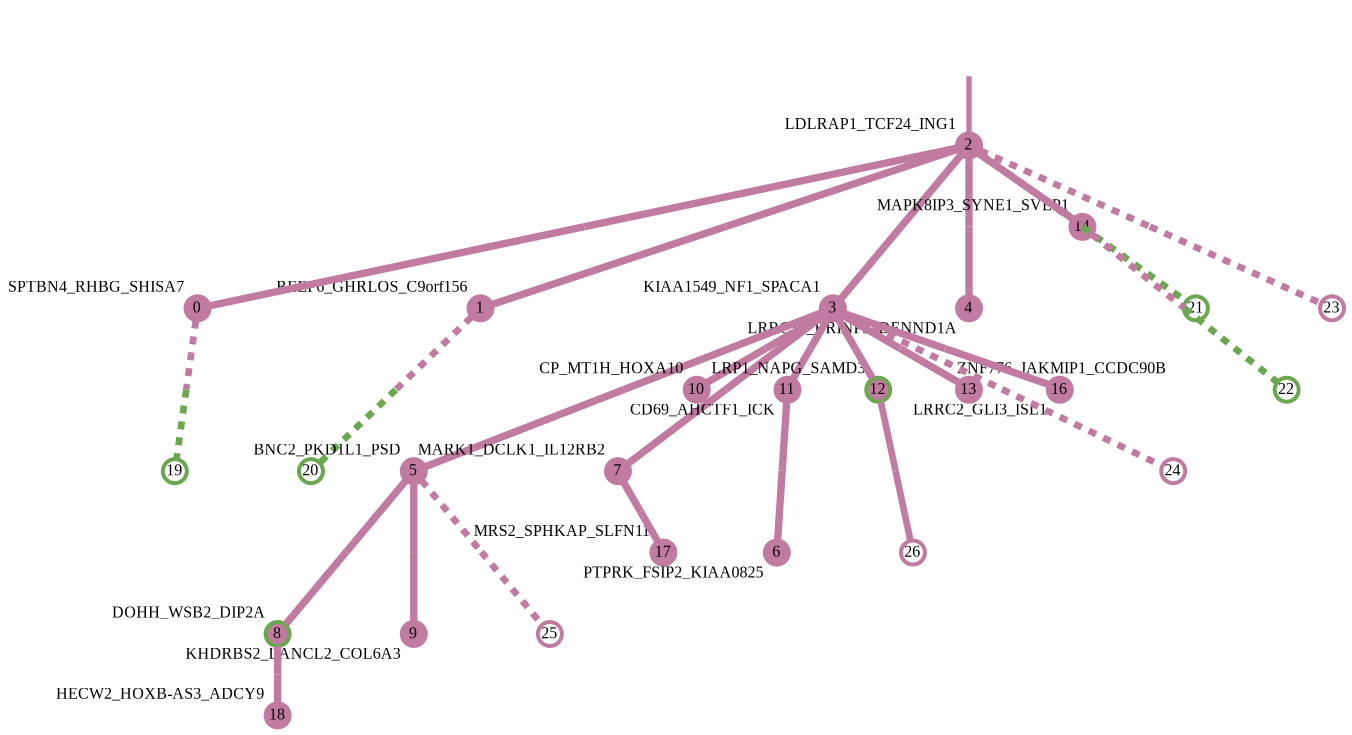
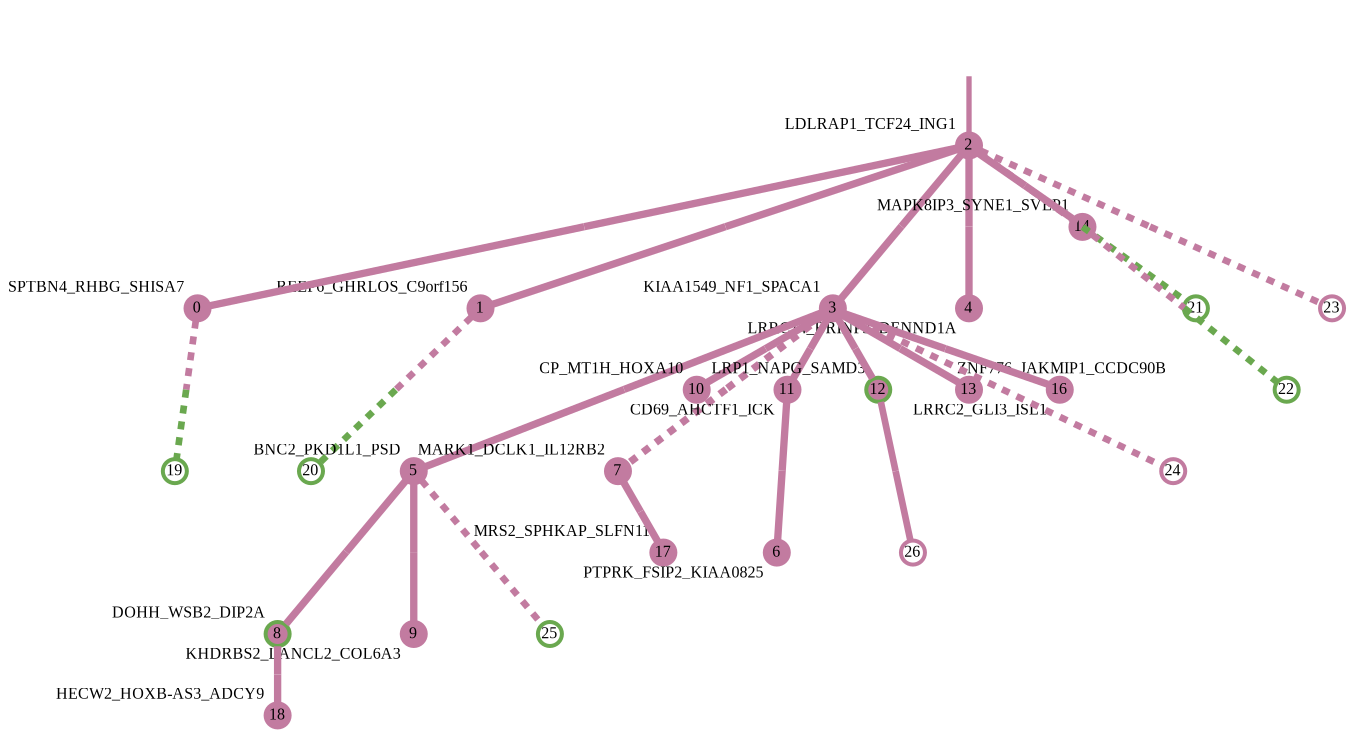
(726, 390) -> (726, 390)
(550, 634) -> (550, 634)
